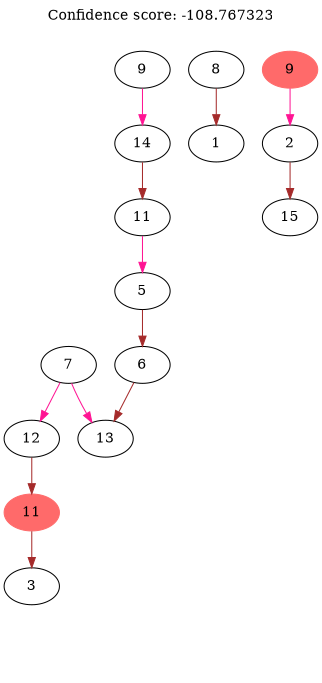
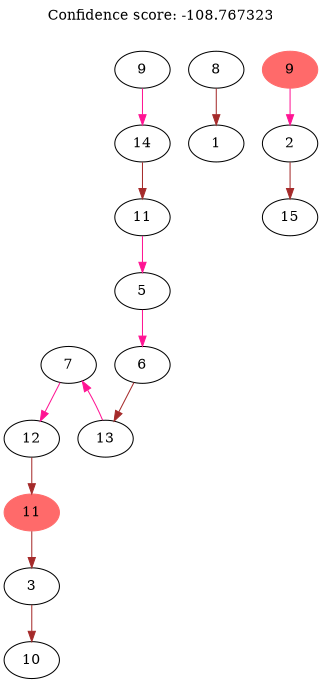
(142, 323) -> (142, 323)
(79, 399) -> (96, 405)
none -> (32, 660)
